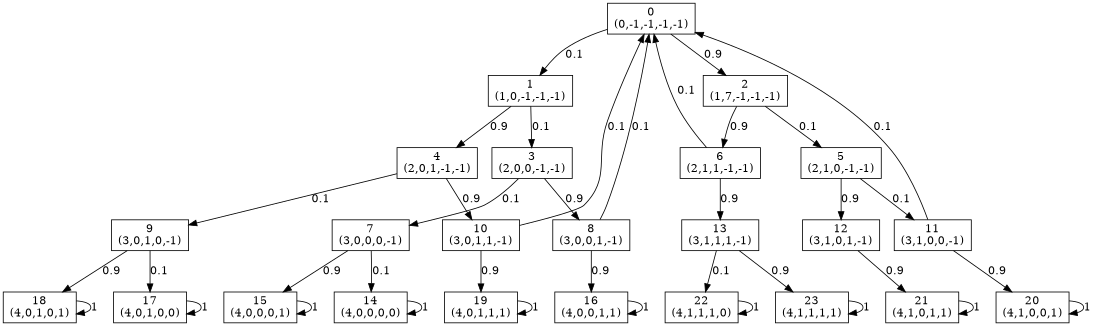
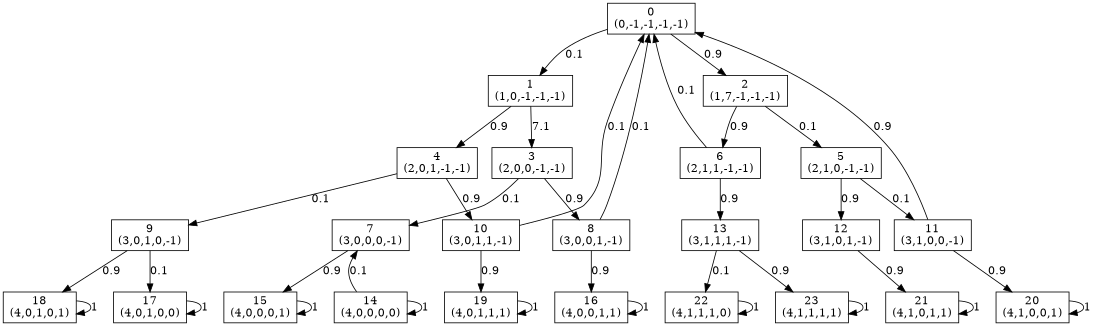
(541, 127) -> (541, 127)
(883, 127) -> (883, 127)
(372, 267) -> (349, 275)
